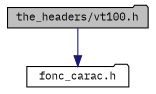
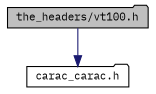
(78, 77) -> (78, 77)
